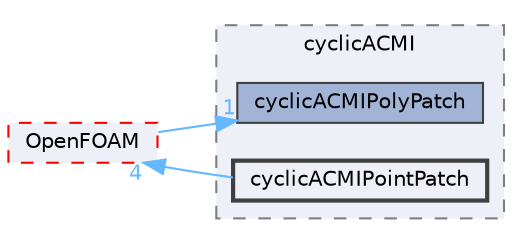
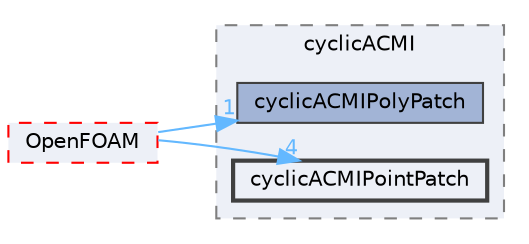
(199, 173) -> (231, 149)
